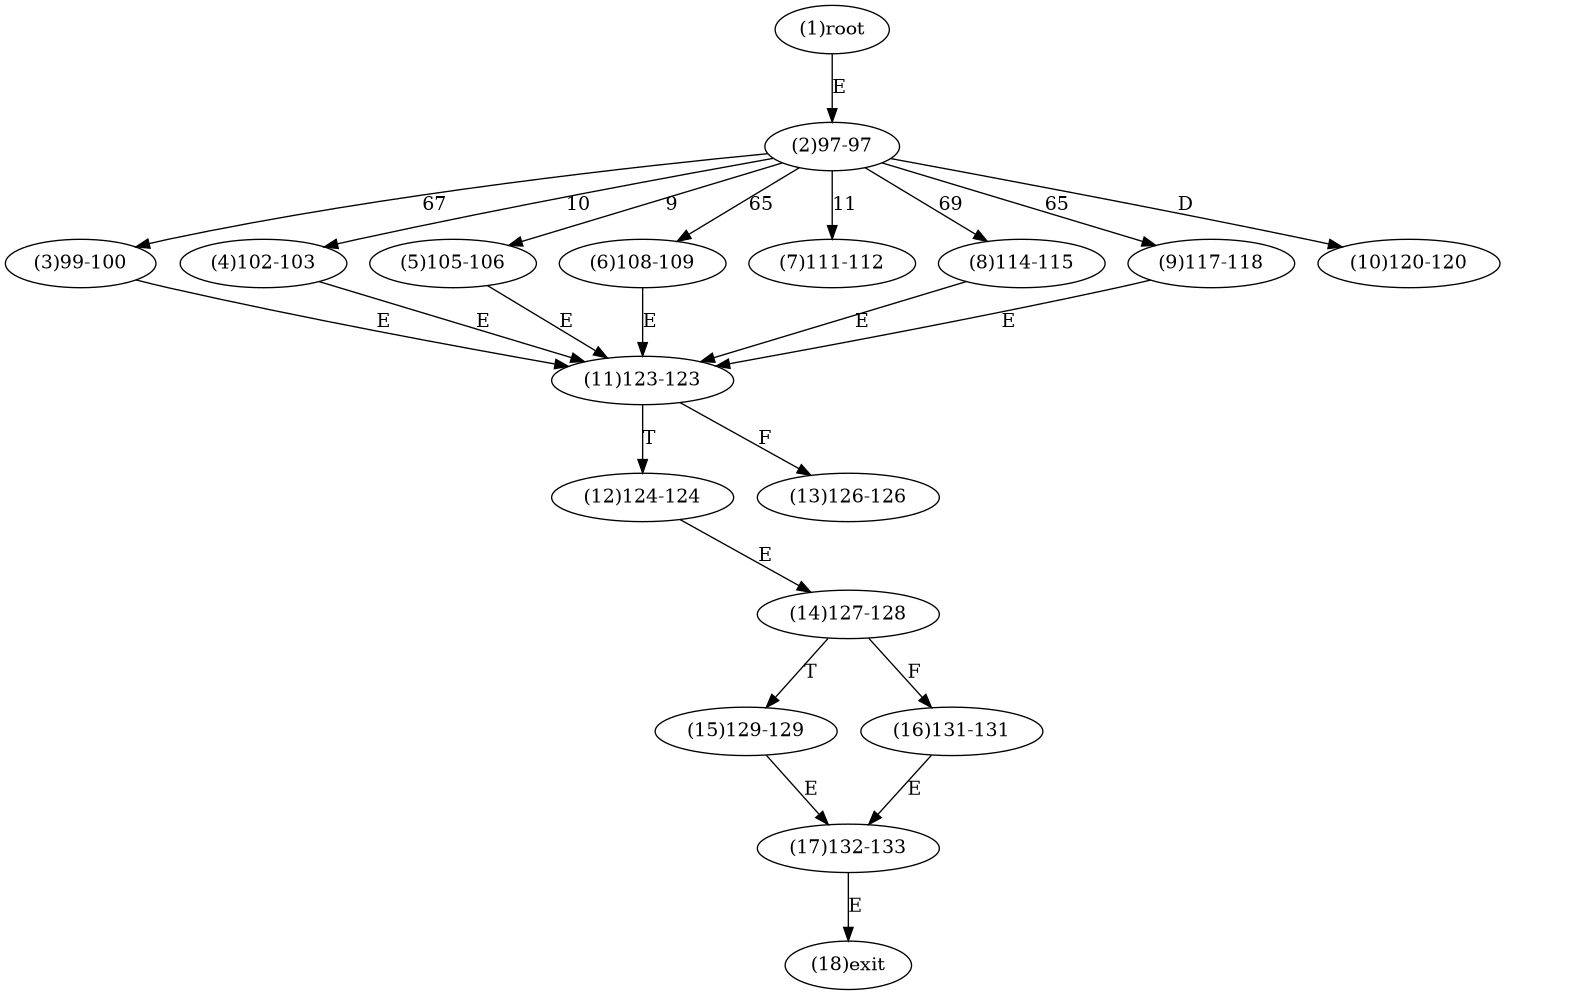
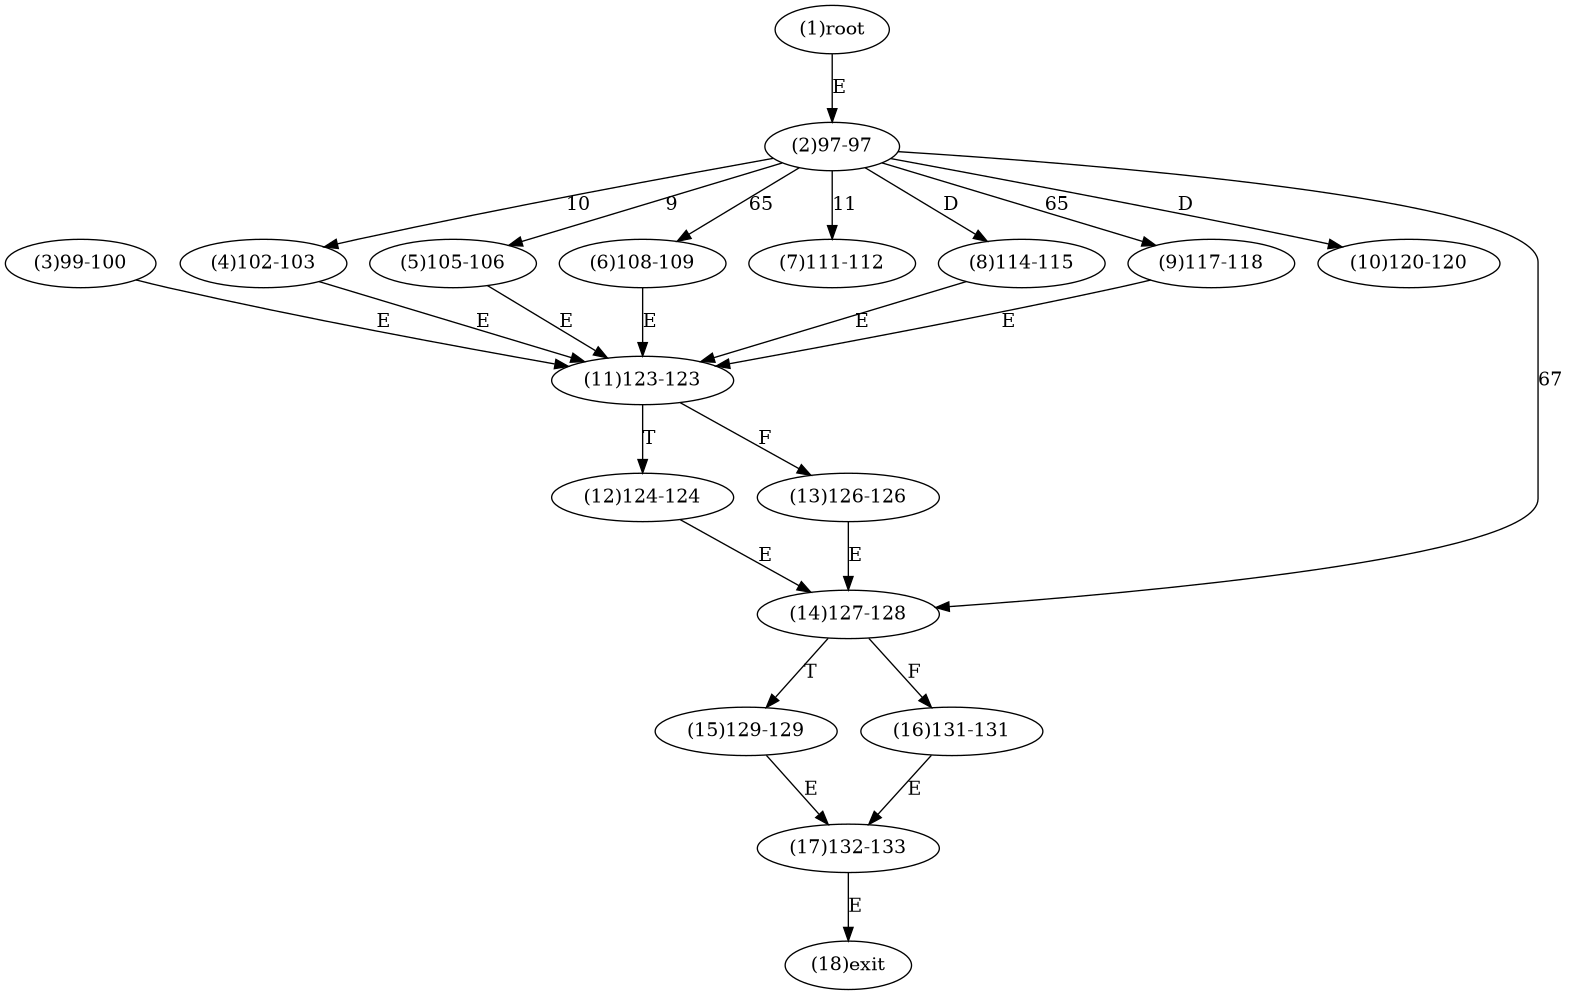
(457, 190) -> (1538, 355)
(951, 205) -> (951, 205)
none -> (848, 549)
